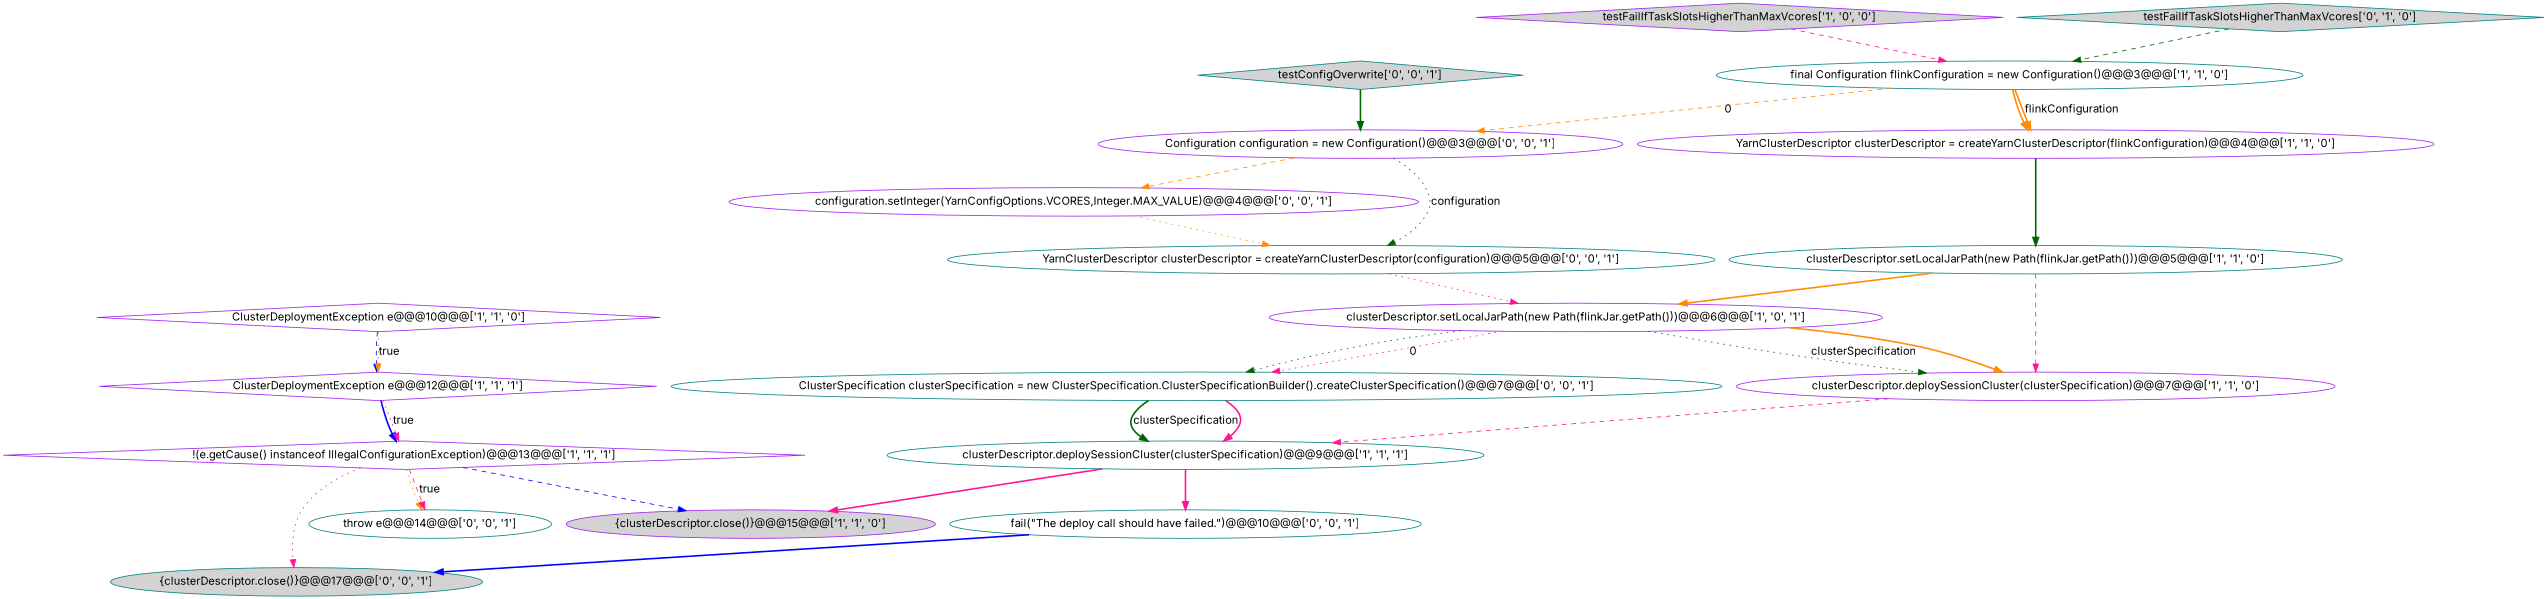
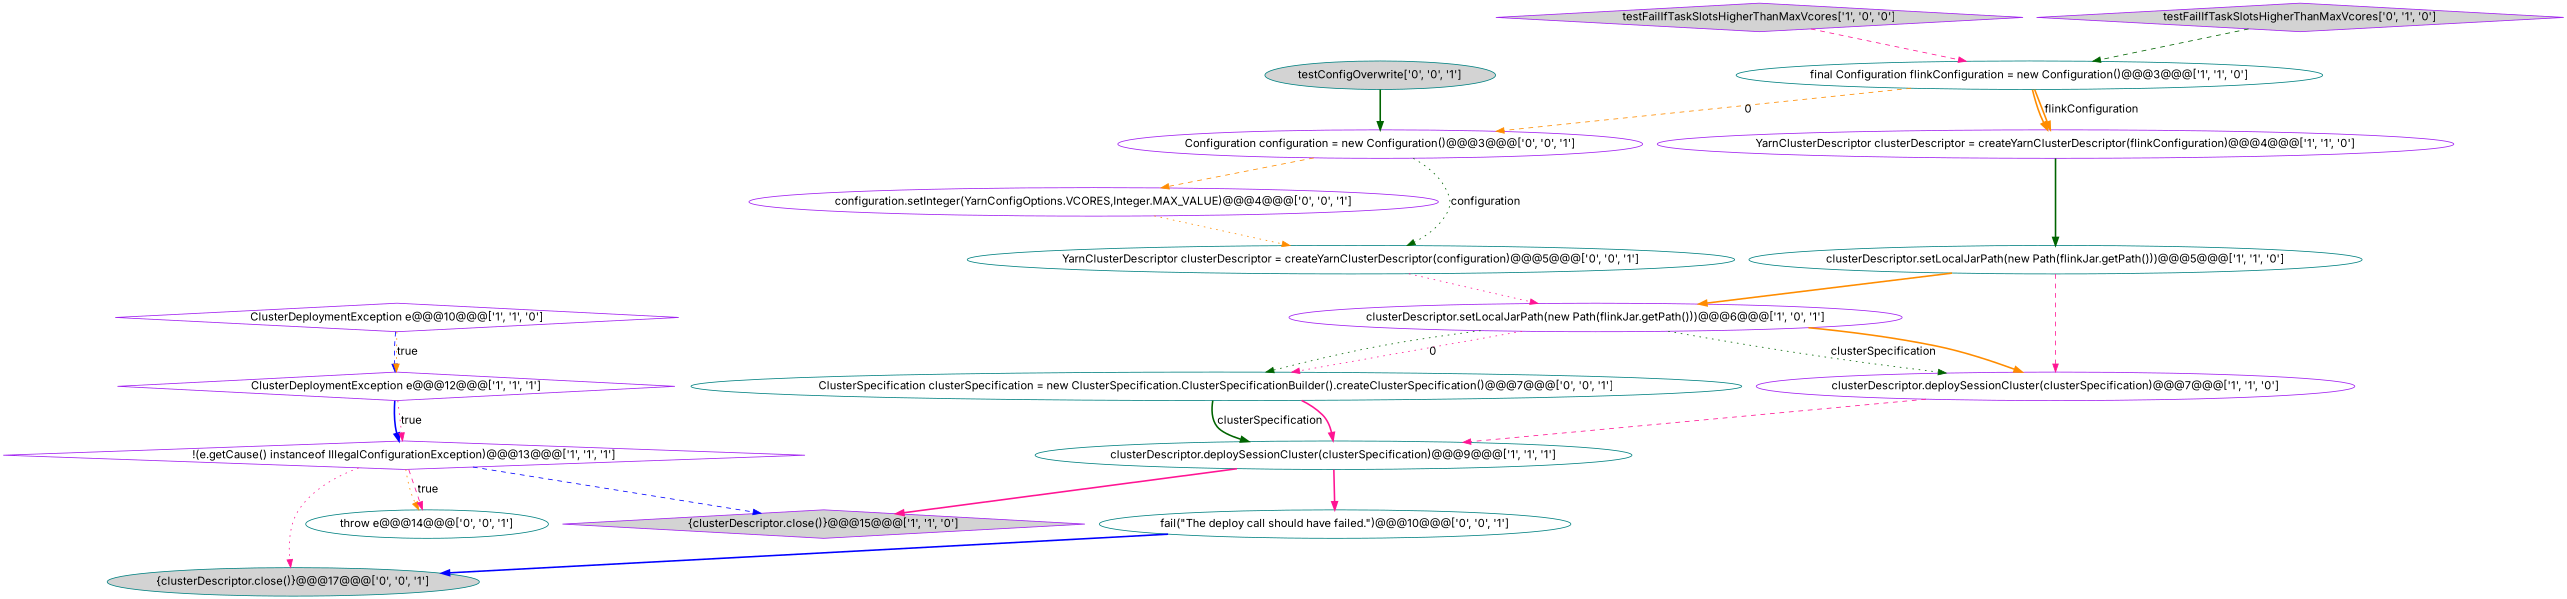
(2280, 17) -> (2300, 17)
(1360, 75) -> (1380, 75)
(751, 524) -> (824, 524)
